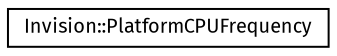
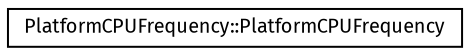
(168, 28) -> (235, 28)
